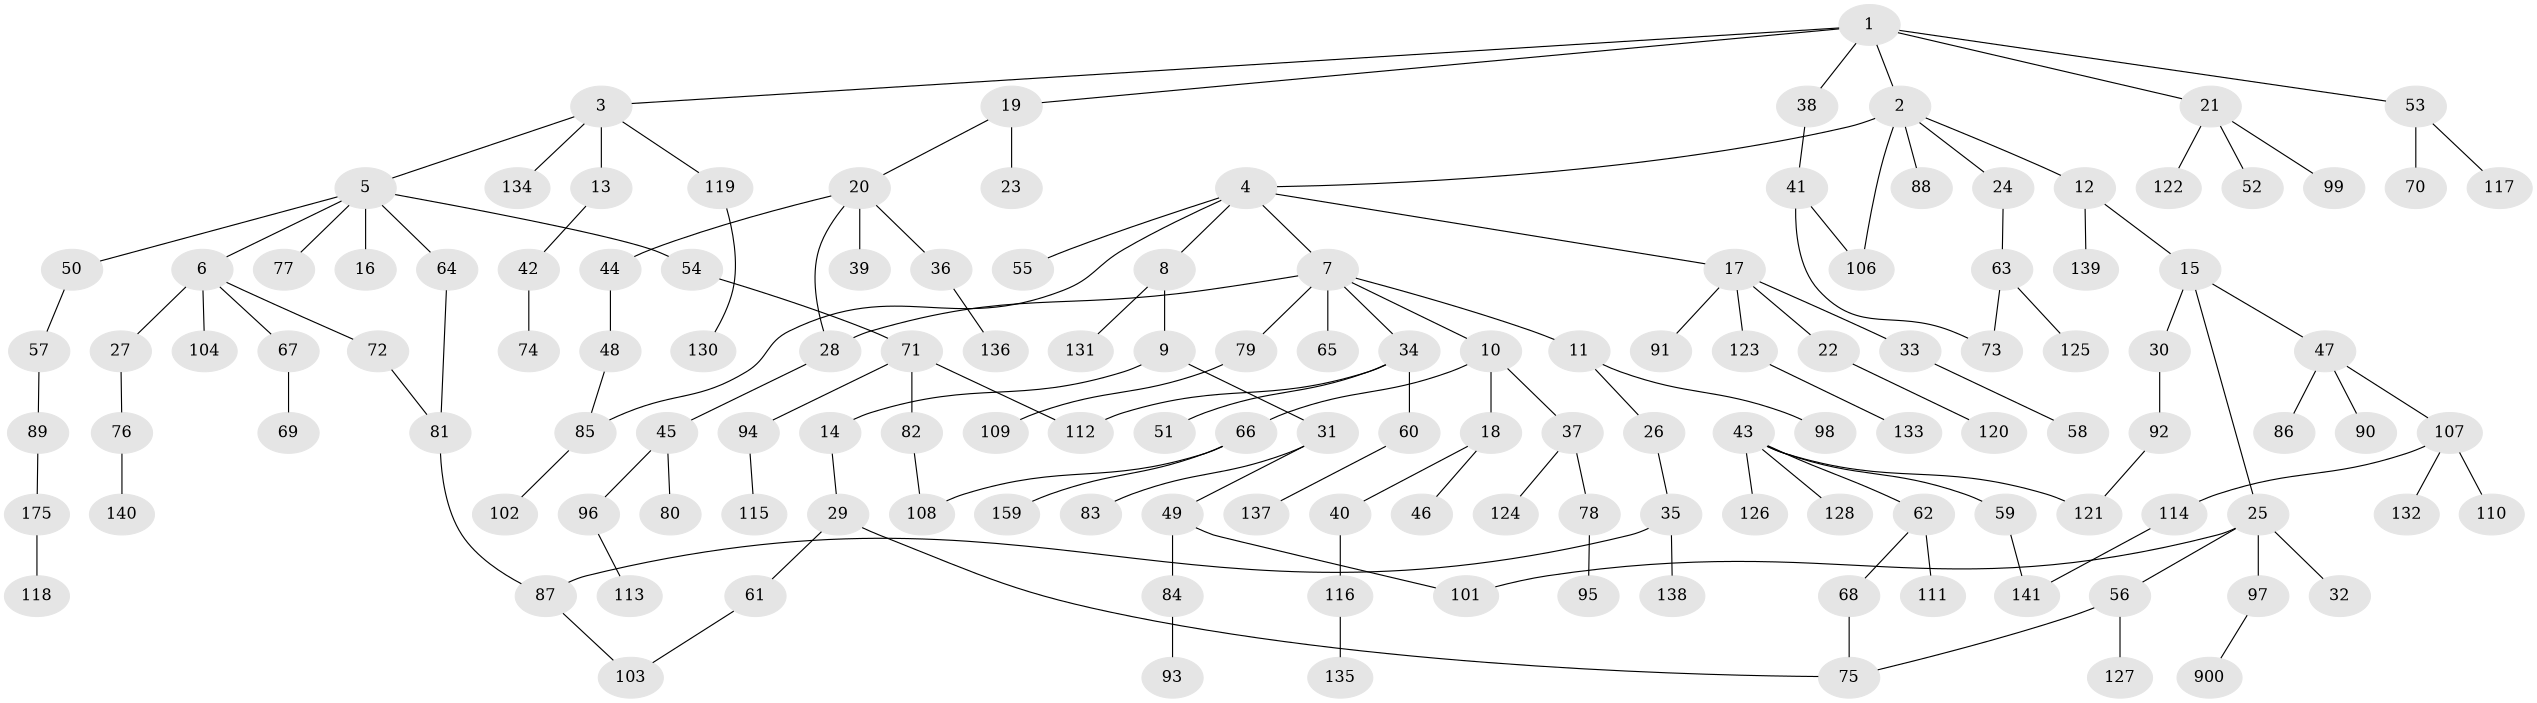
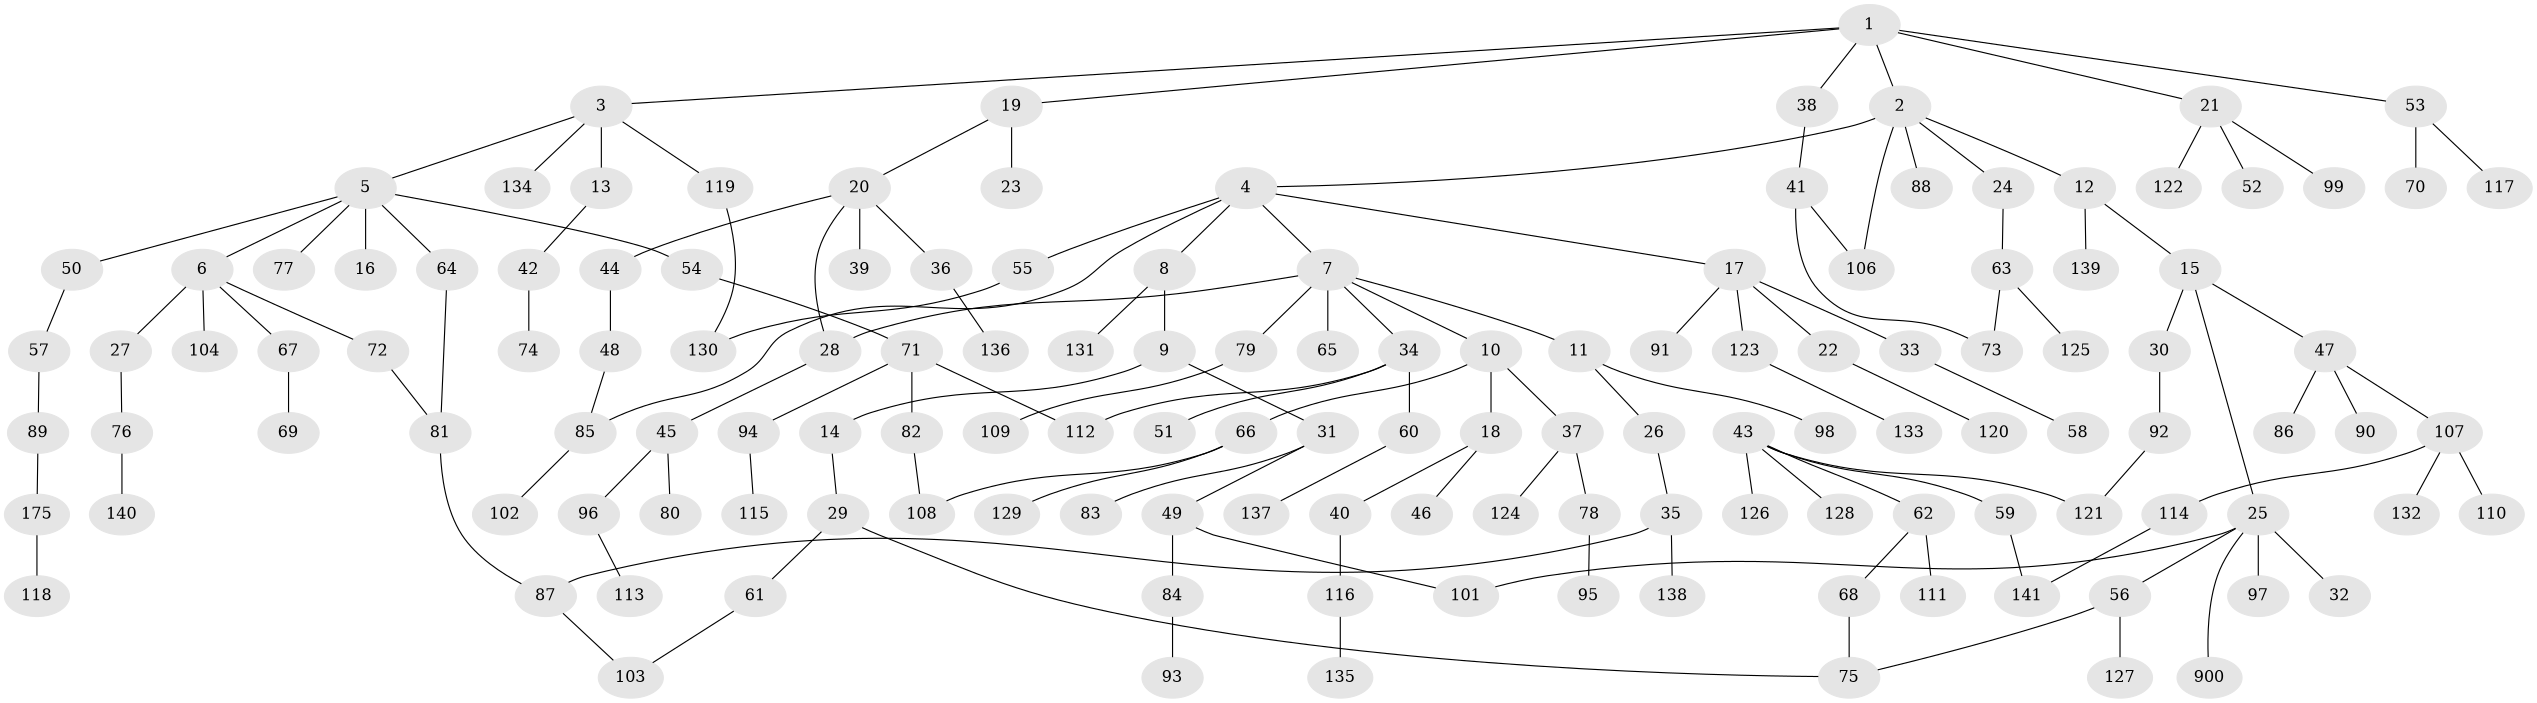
none -> (796, 321)
(1007, 515) -> (1007, 515)
(2234, 637) -> (2213, 591)
